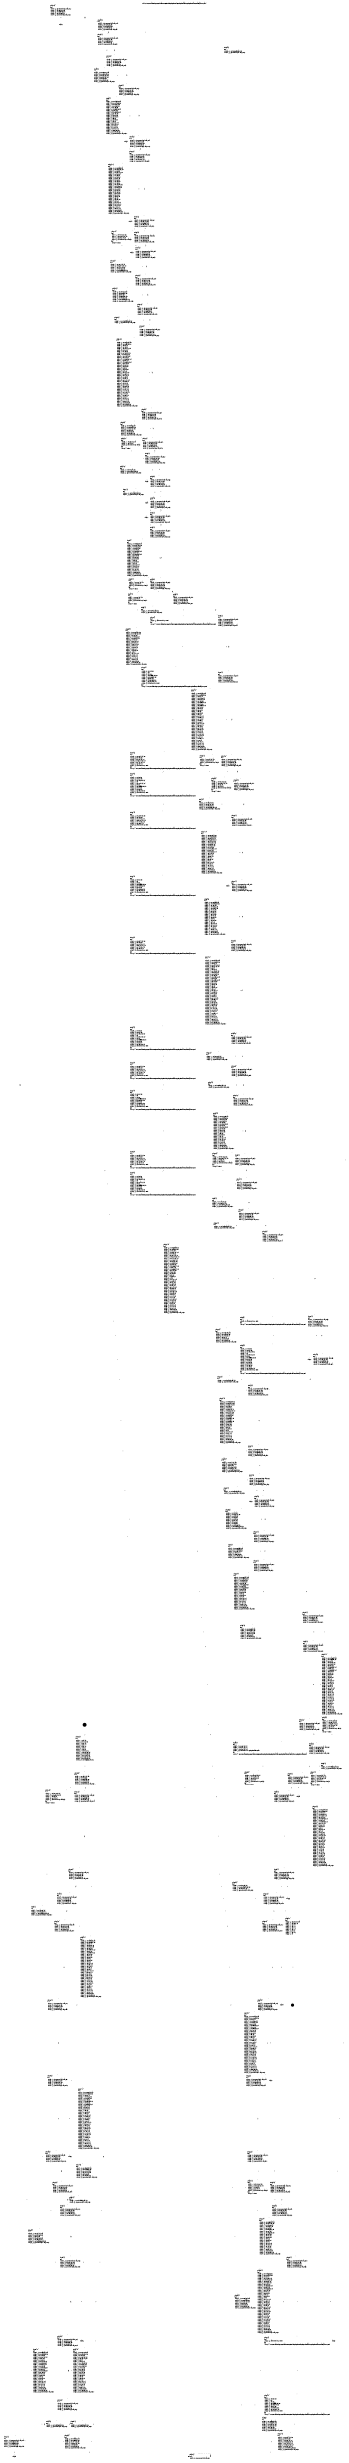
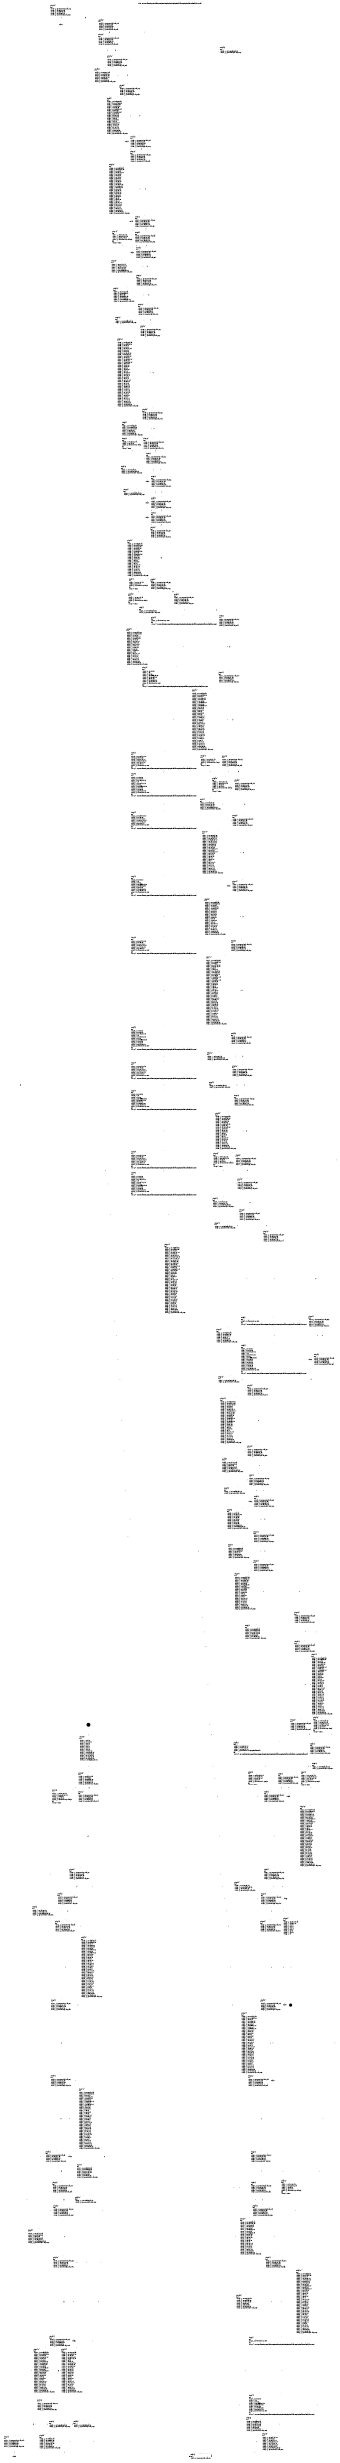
(333, 2341) -> none
